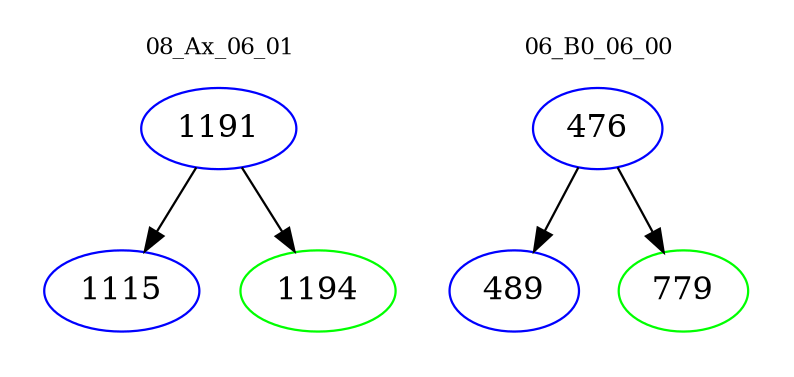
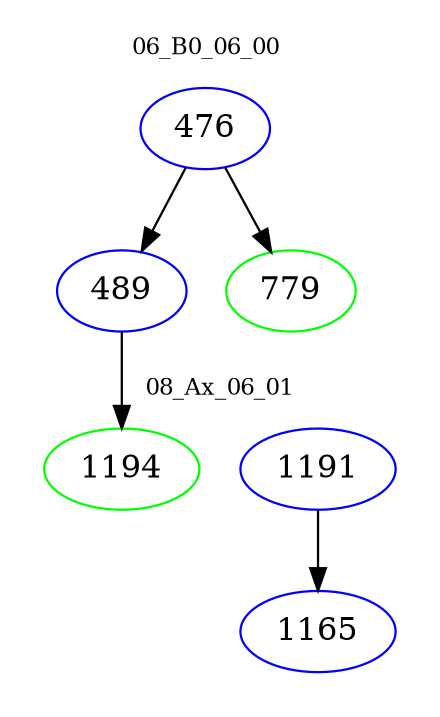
(262, 200) -> (122, 381)
(122, 291) -> (318, 632)
